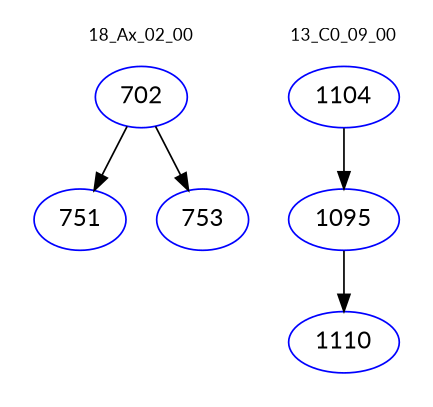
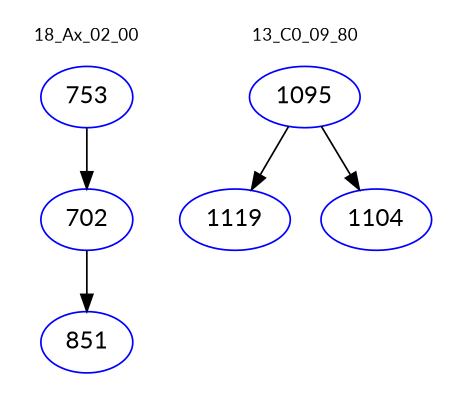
(344, 37) -> (306, 37)
(344, 150) -> (336, 151)
(168, 151) -> (87, 150)
(80, 220) -> (87, 342)
(344, 342) -> (235, 220)
